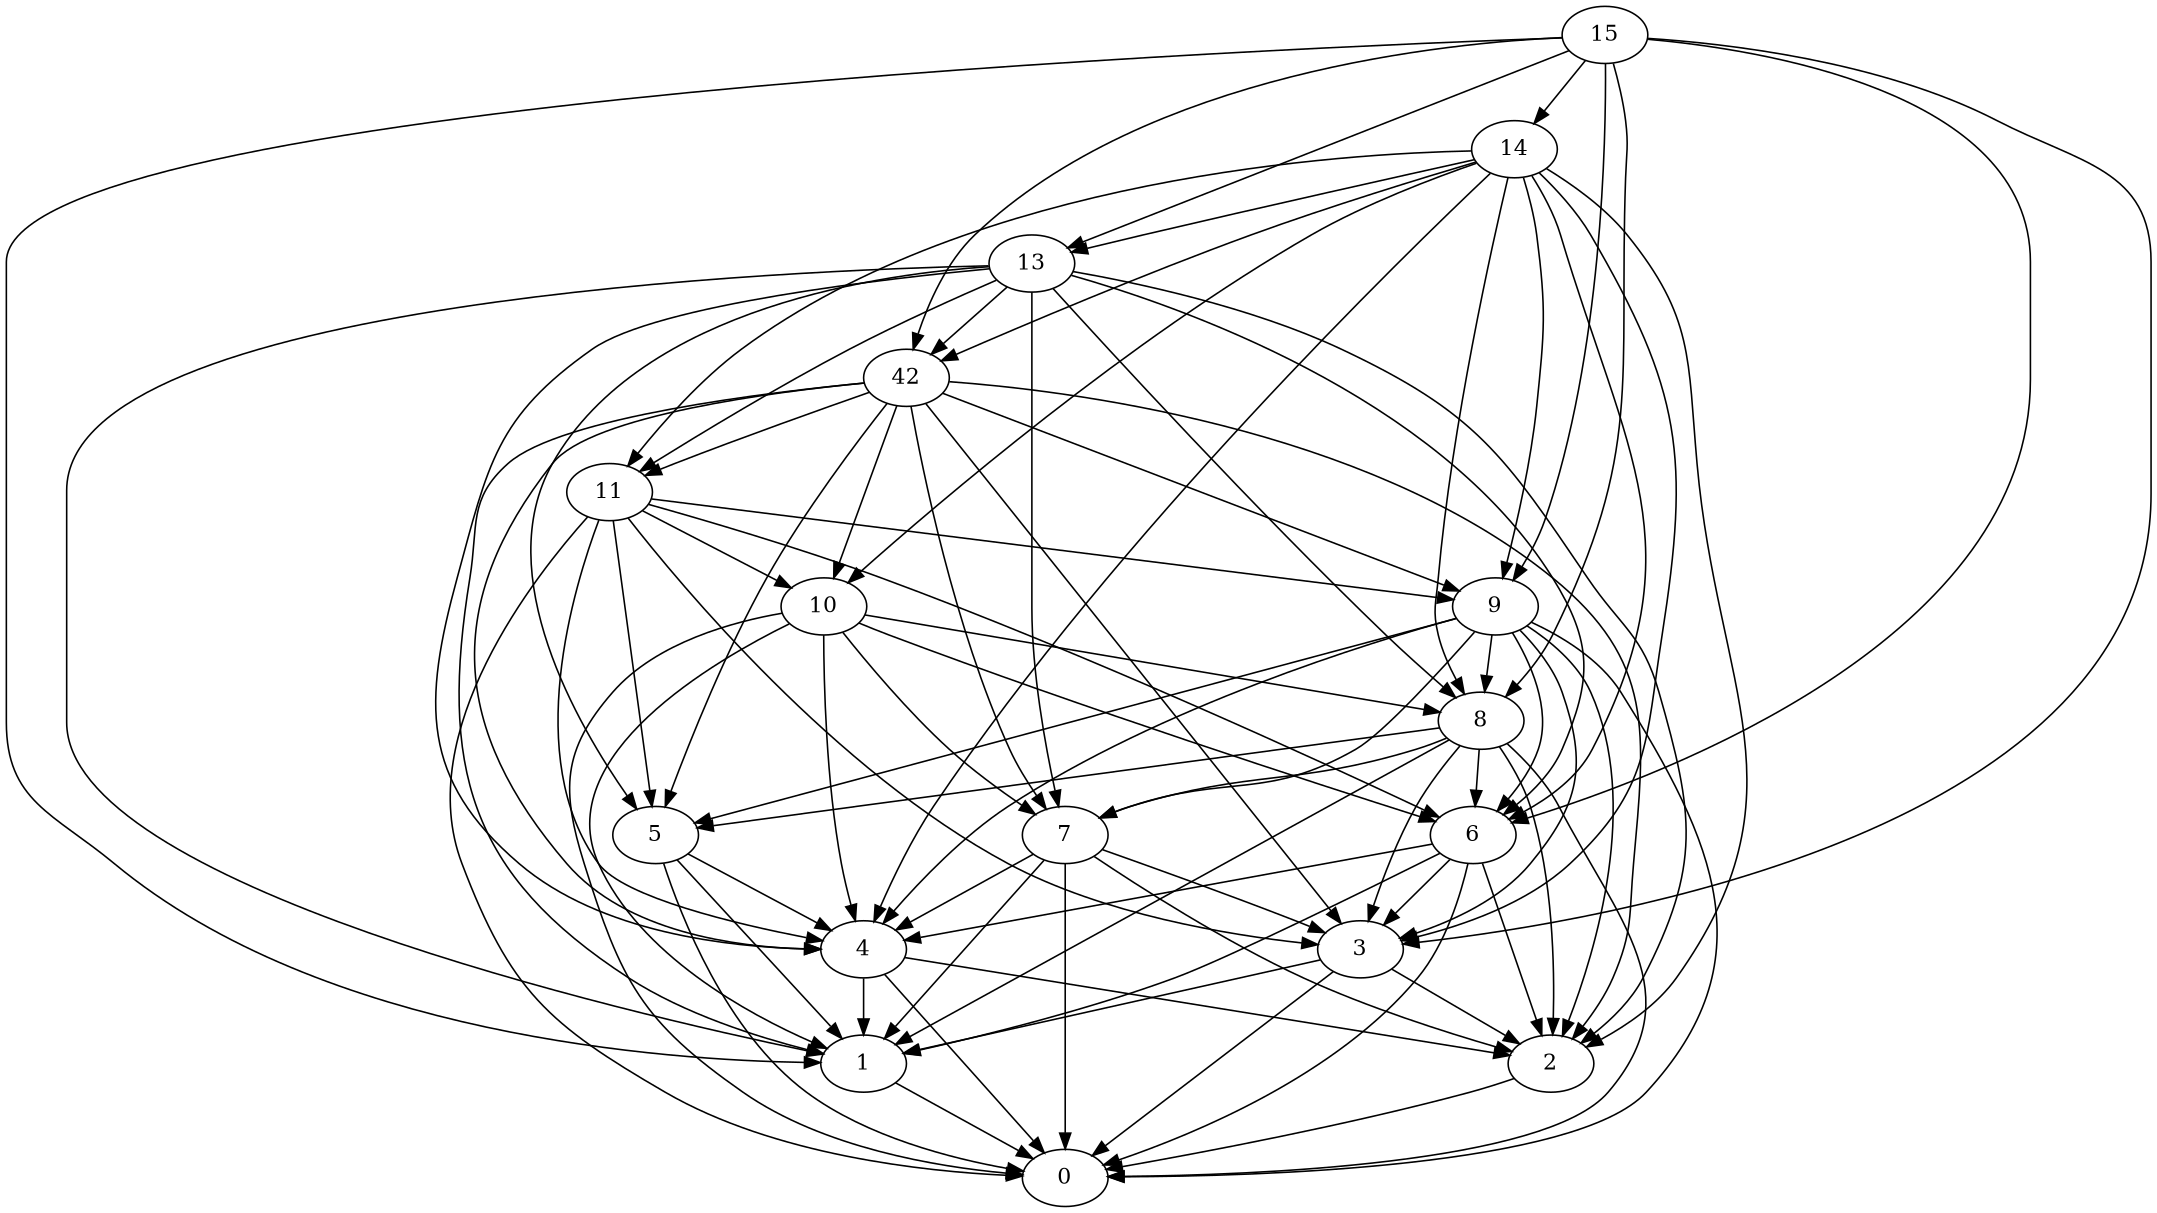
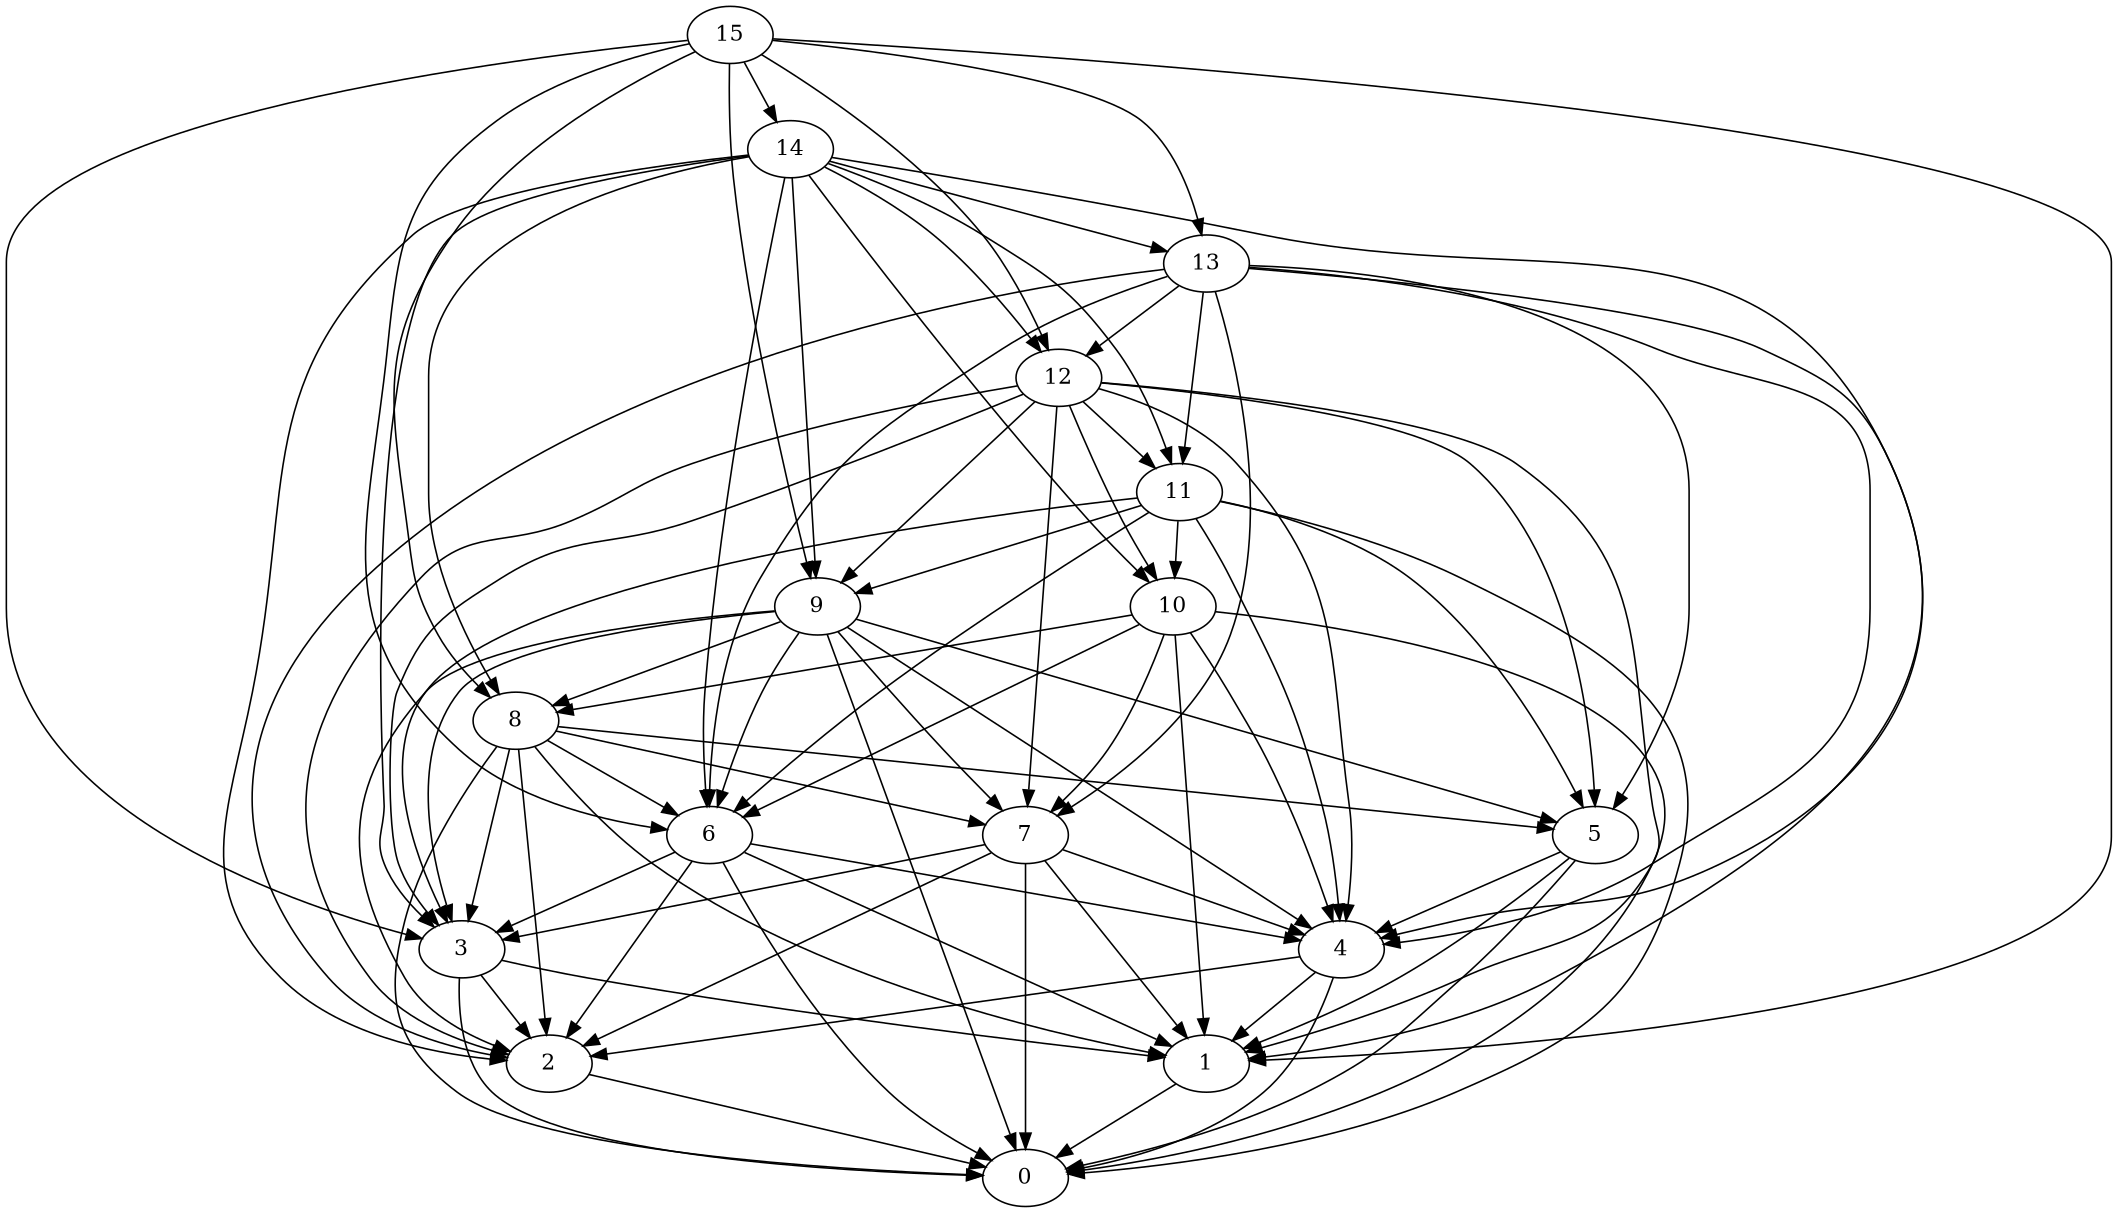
(906, 378) -> (1059, 378)
(1244, 492) -> none
